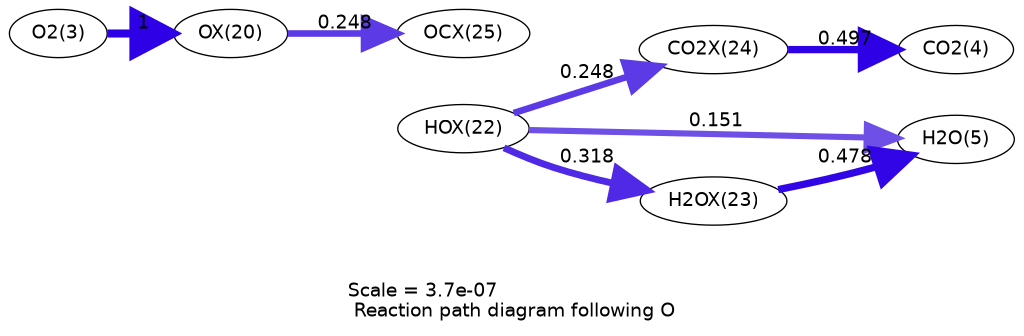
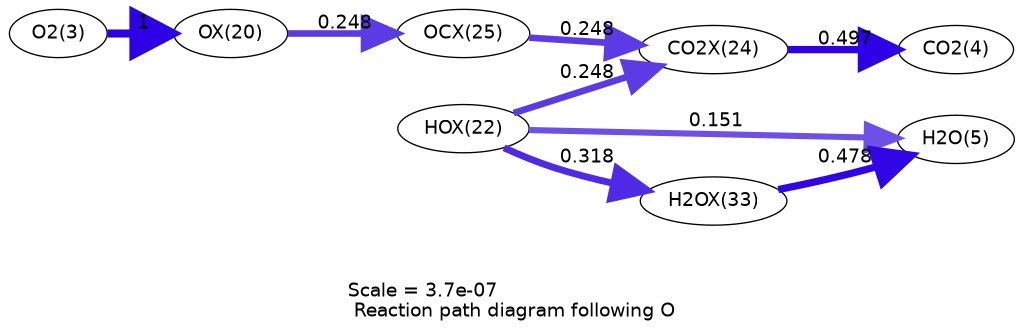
none -> (568, 40)
(714, 201) -> (714, 201)
